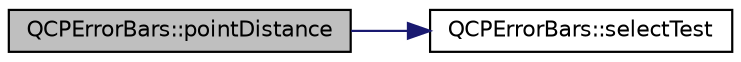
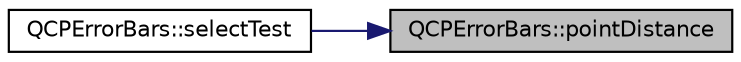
(379, 31) -> (340, 31)
